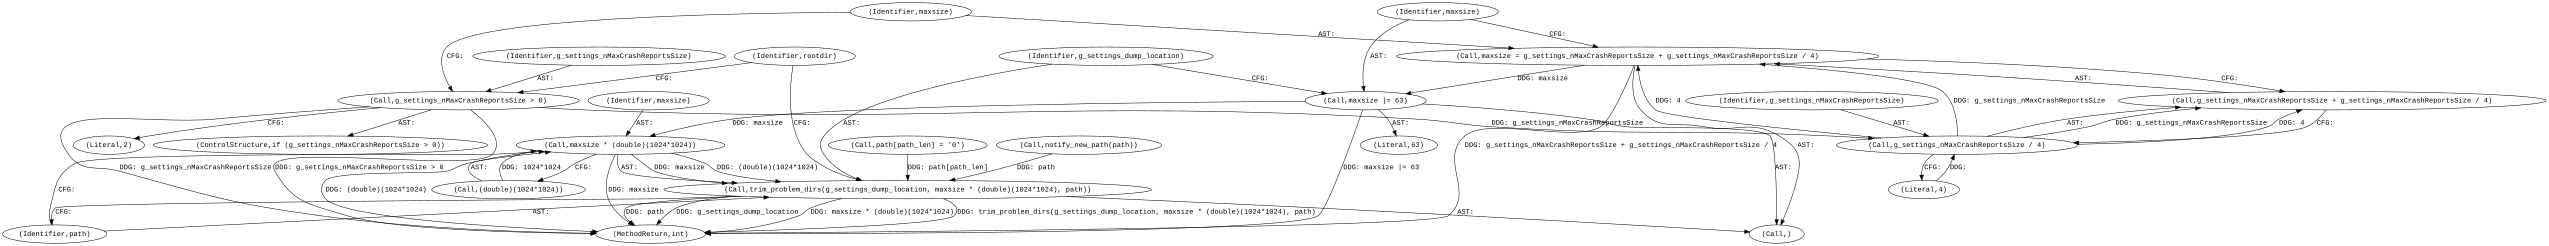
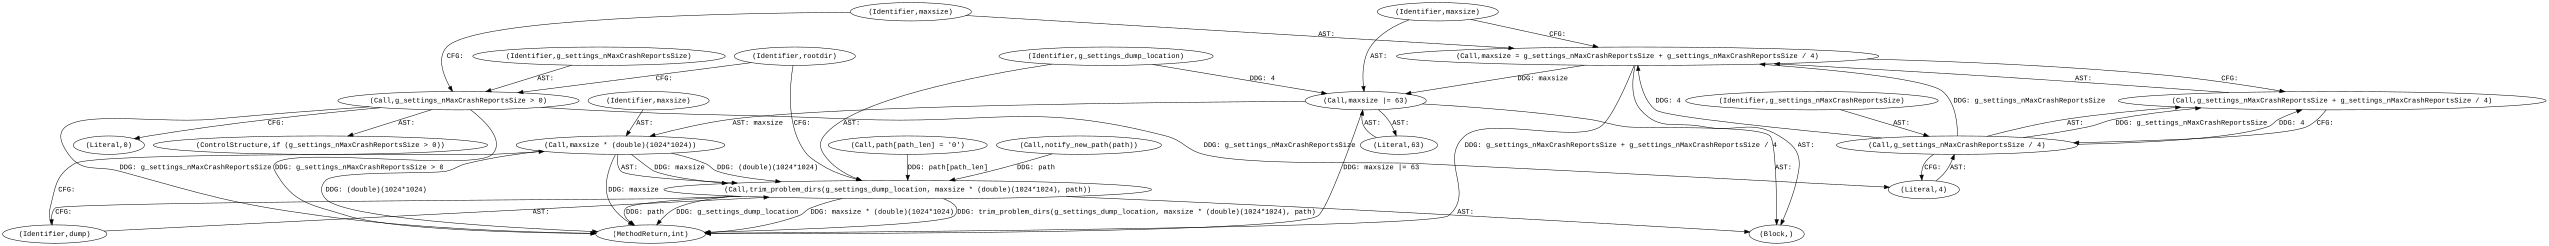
(1262, 78) -> (1262, 78)
(1204, 111) -> (1210, 155)
(758, 123) -> (758, 123)
none -> (1365, 129)
(109, 145) -> (109, 145)
(1961, 167) -> (1961, 167)
(509, 190) -> none
(55, 234) -> (55, 234)
(1777, 234) -> (1777, 234)
